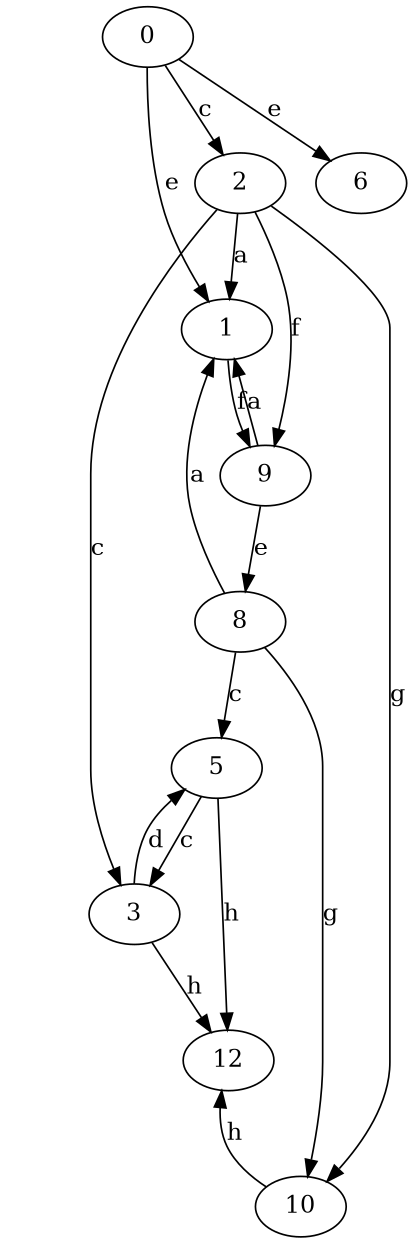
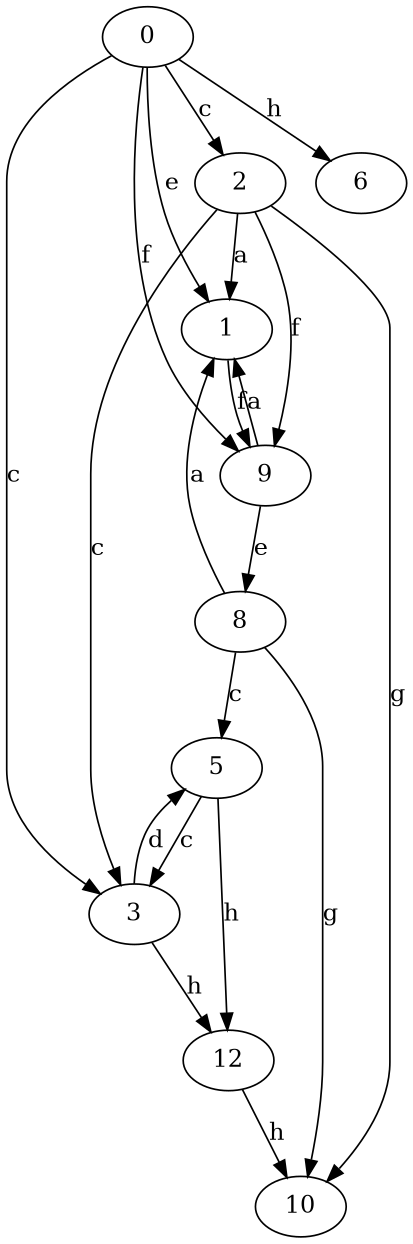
(275, 110) -> (275, 110)
none -> (140, 265)
none -> (7, 462)
(231, 1154) -> (261, 1126)
